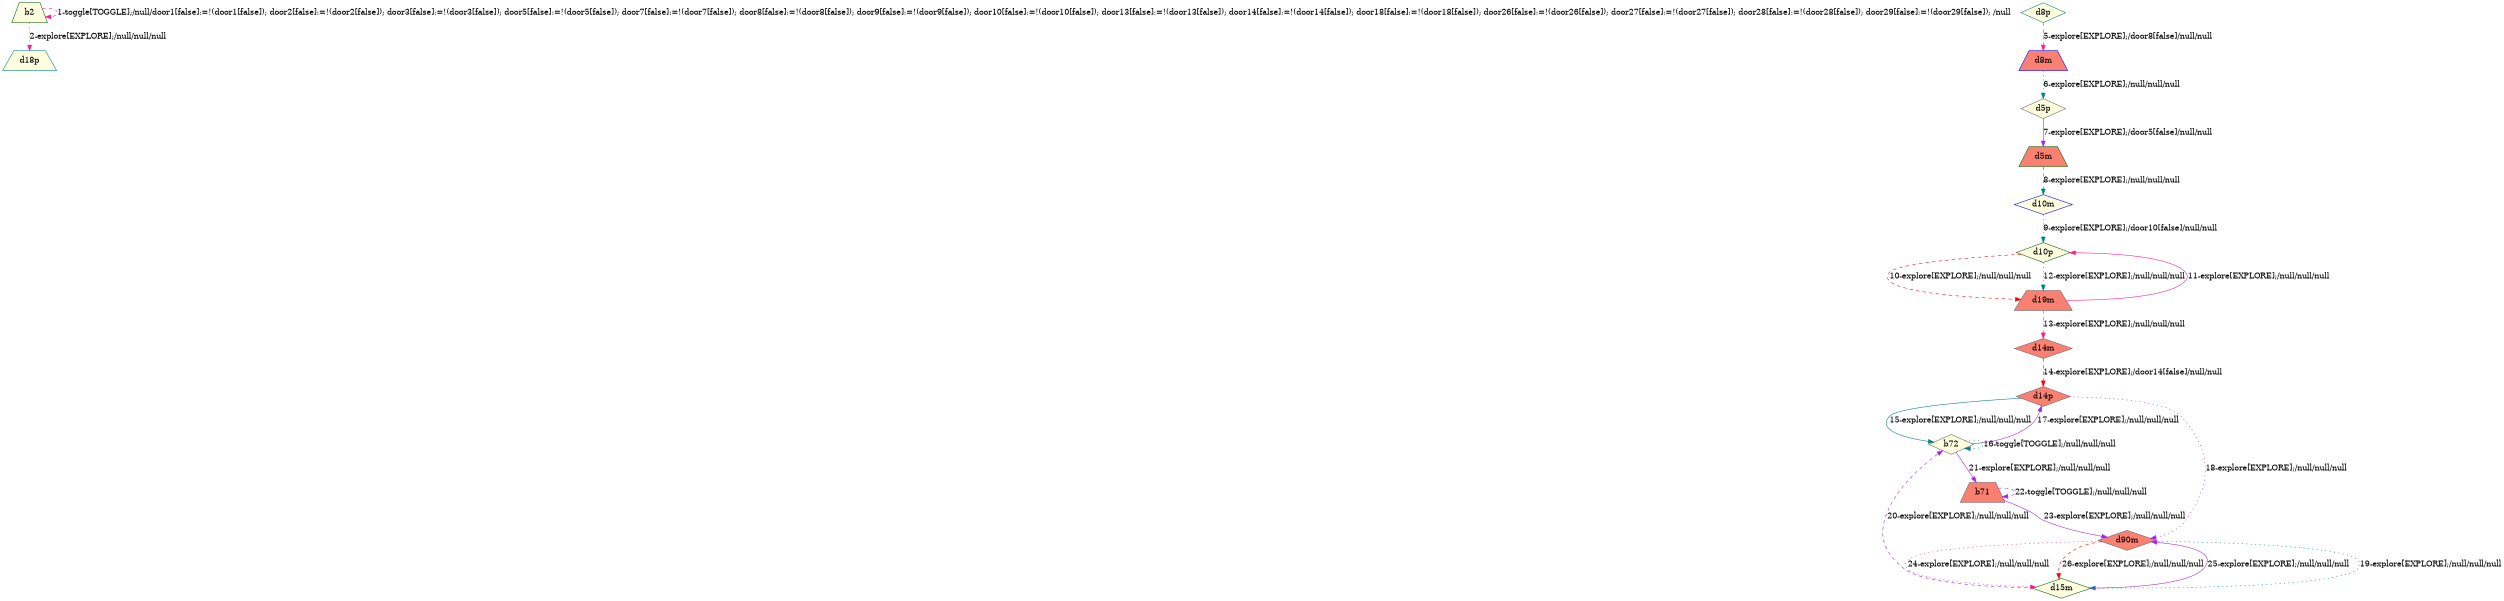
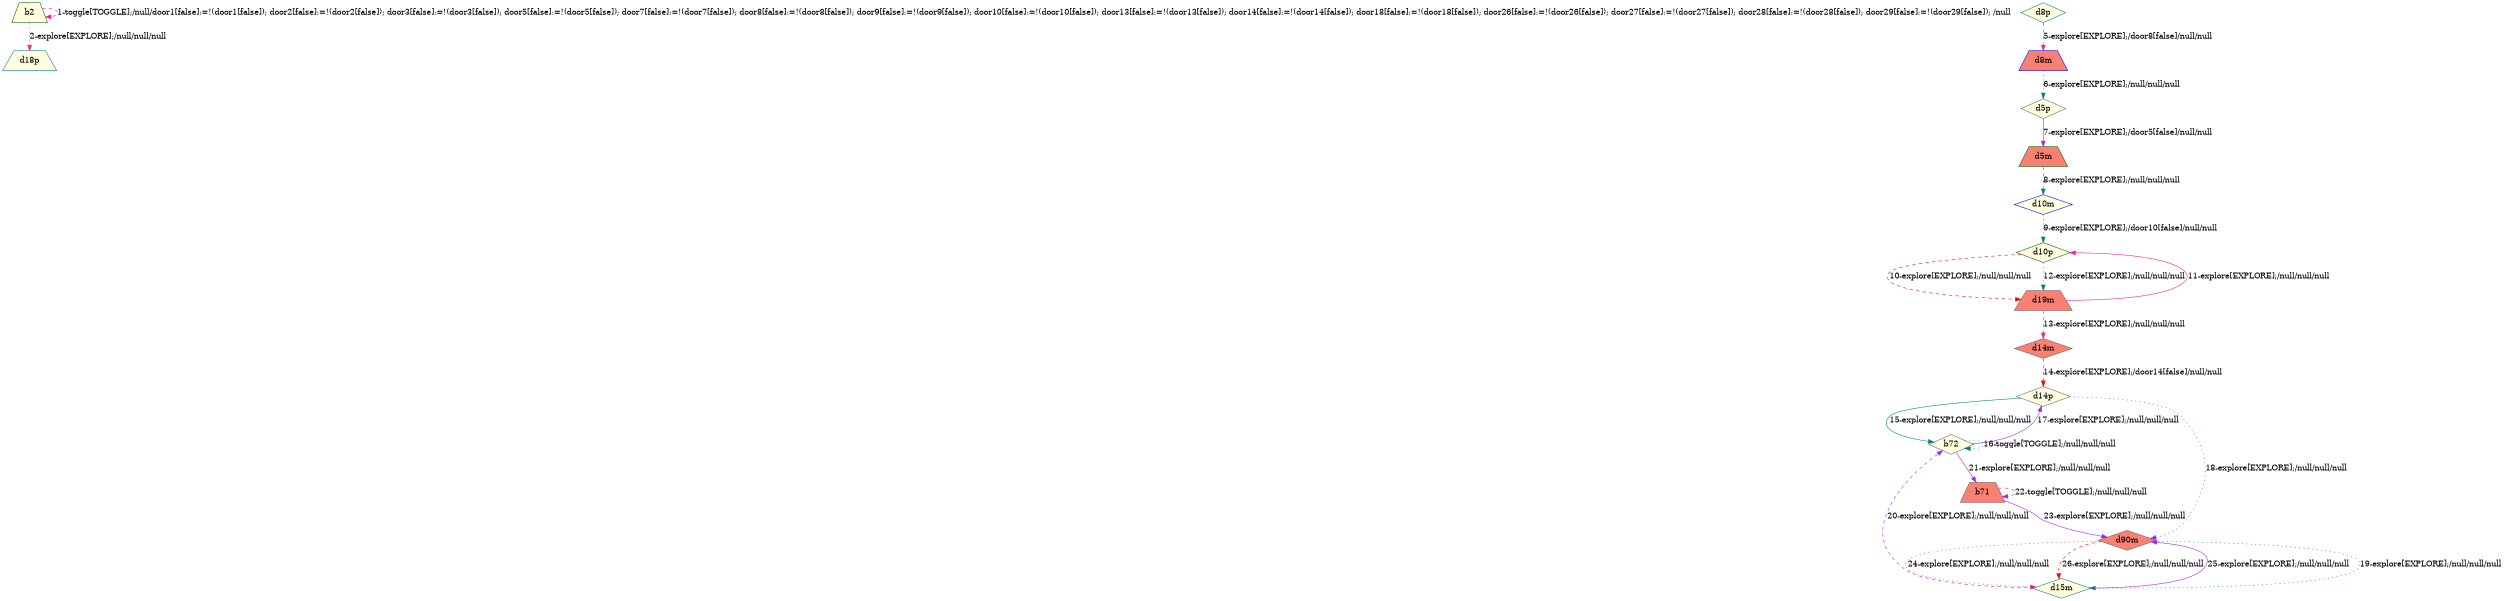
(2043, 396) -> (2043, 396)
(2061, 588) -> (2061, 588)
